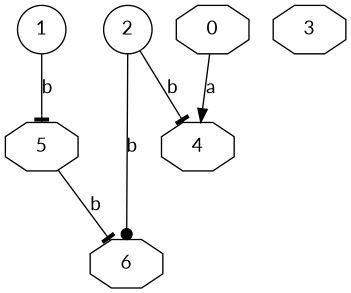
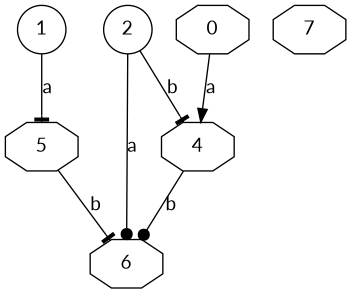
(310, 30) -> (310, 30)
(47, 88) -> (47, 88)
(132, 147) -> (132, 147)
none -> (165, 201)
